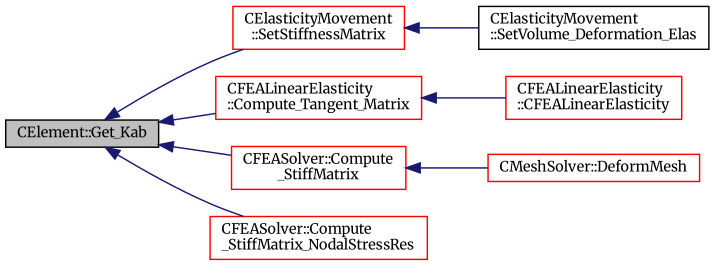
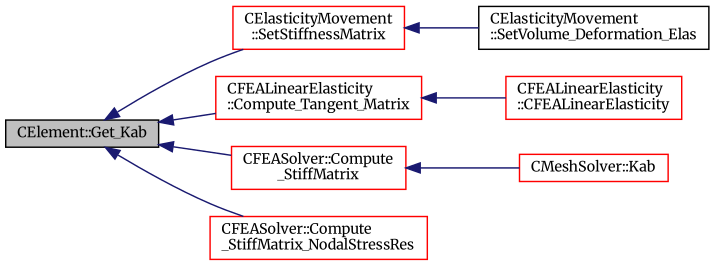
(594, 168) -> (594, 168)
